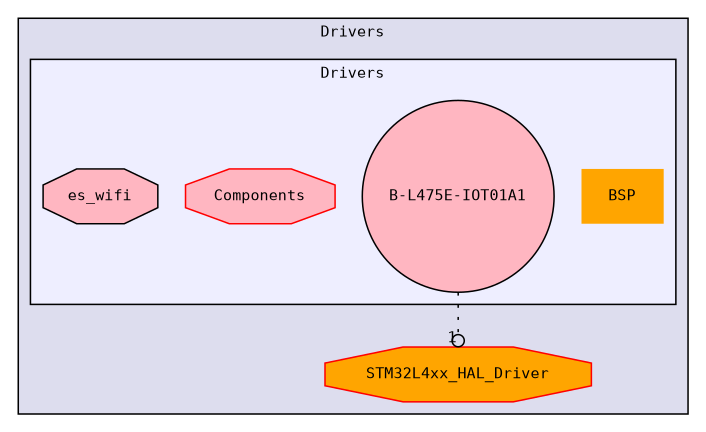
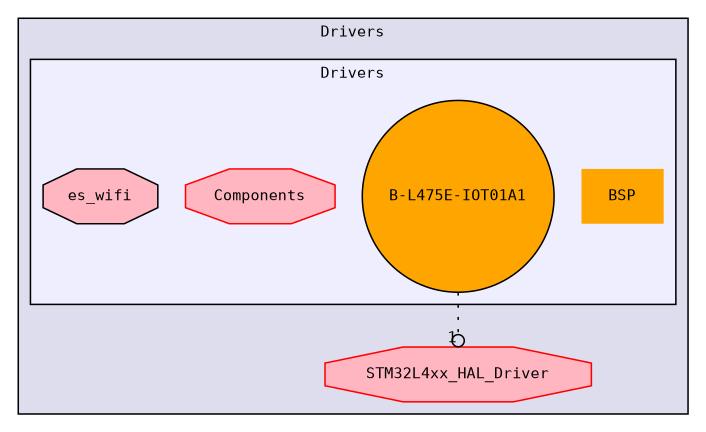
(458, 196) -> (458, 196)
(458, 374) -> (458, 374)
